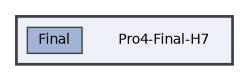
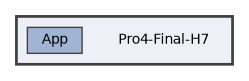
(55, 40) -> (55, 40)
